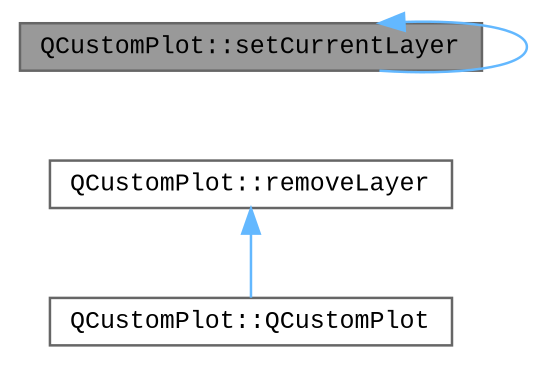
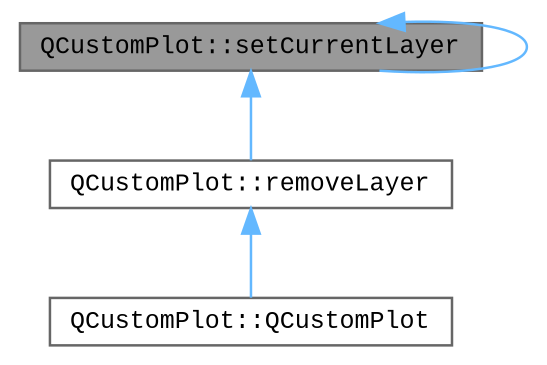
none -> (251, 128)
